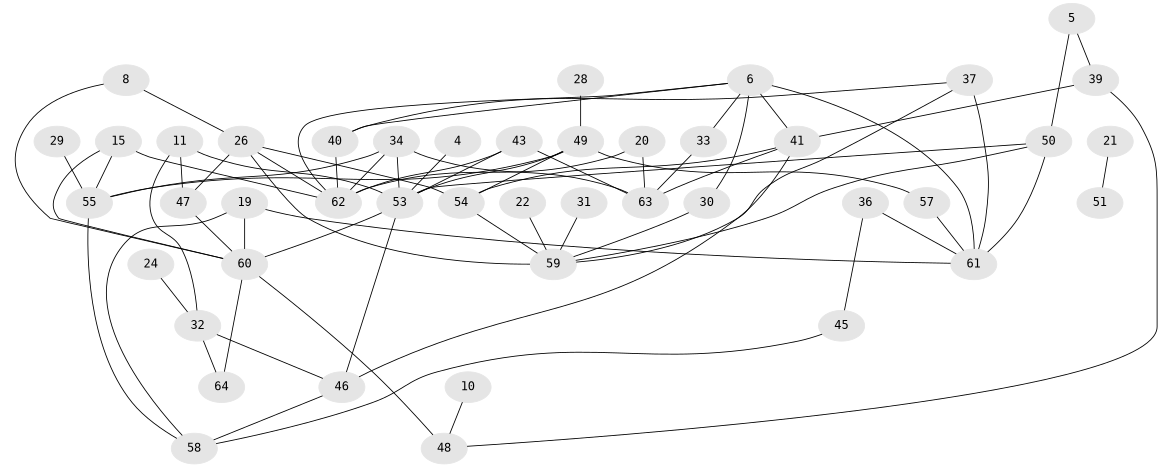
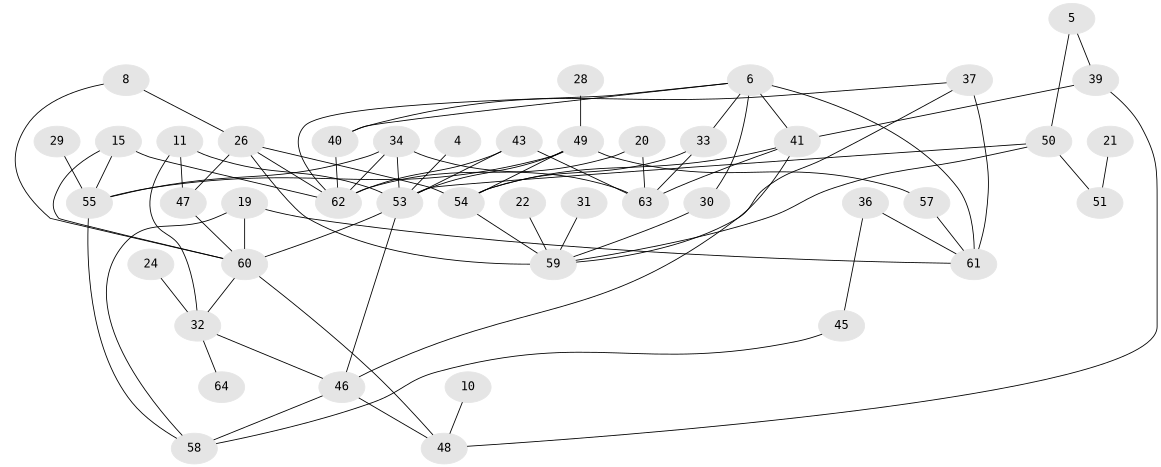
none -> (582, 172)
(1024, 209) -> (1074, 172)
(233, 326) -> (221, 295)
none -> (393, 418)
